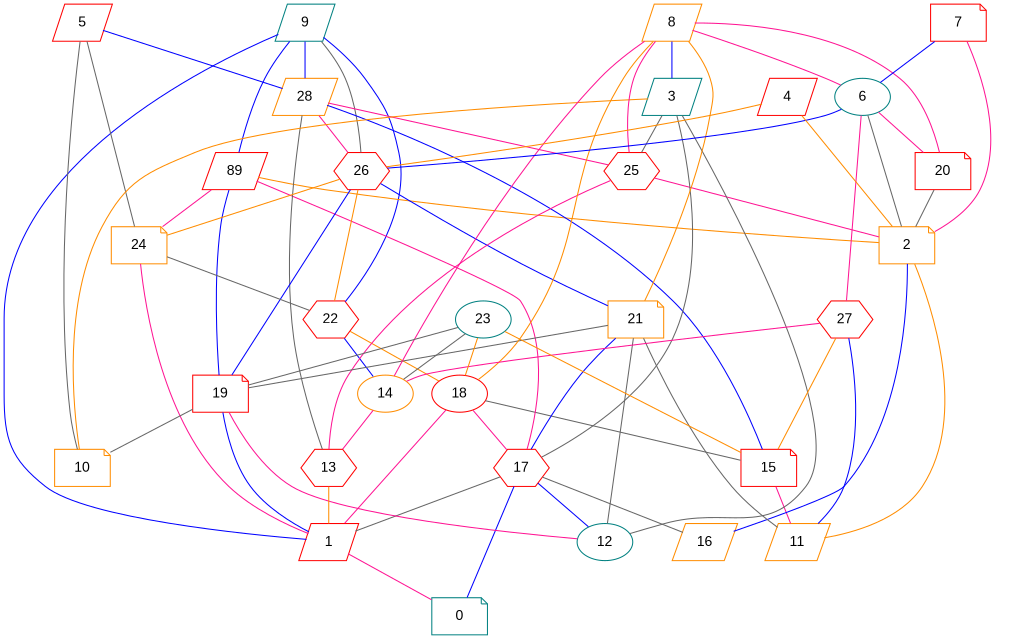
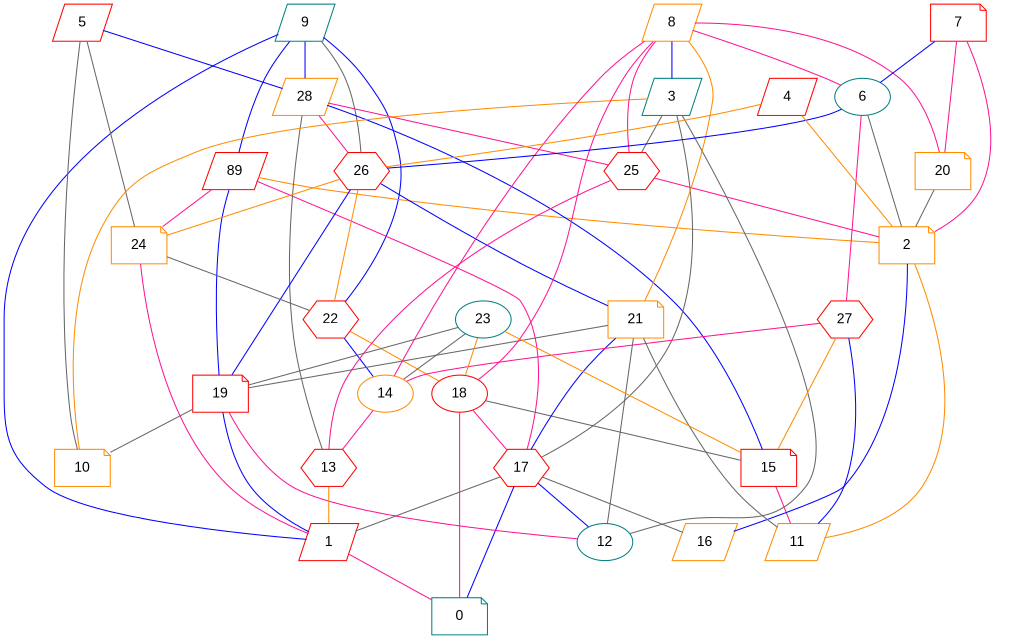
(901, 132) -> (951, 97)
(943, 171) -> (943, 171)
(575, 206) -> (575, 206)
(395, 467) -> (460, 505)
